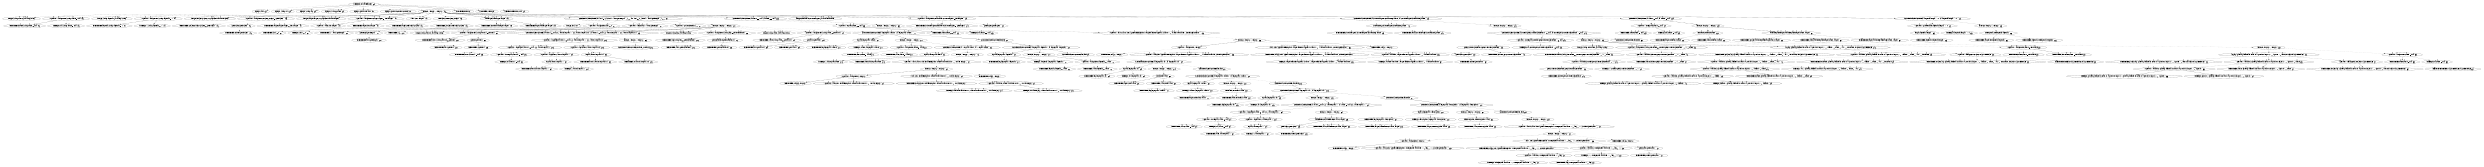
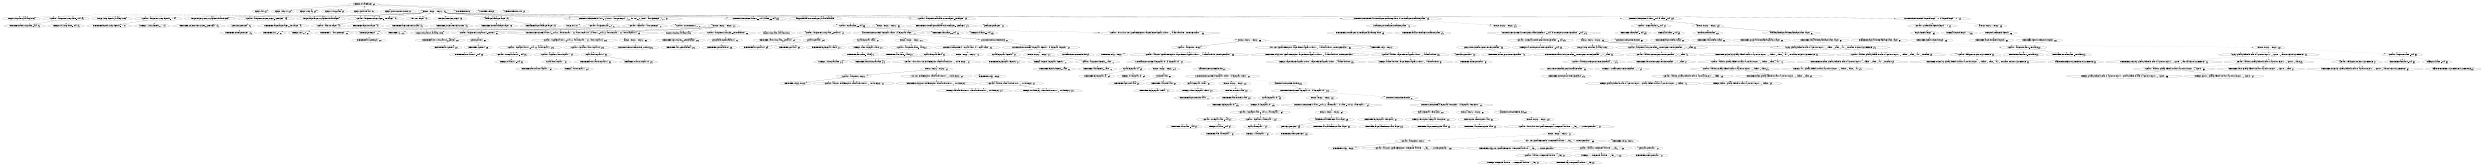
(363, 7) -> (365, 8)
